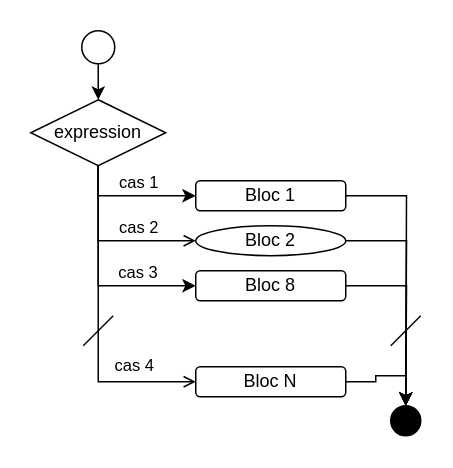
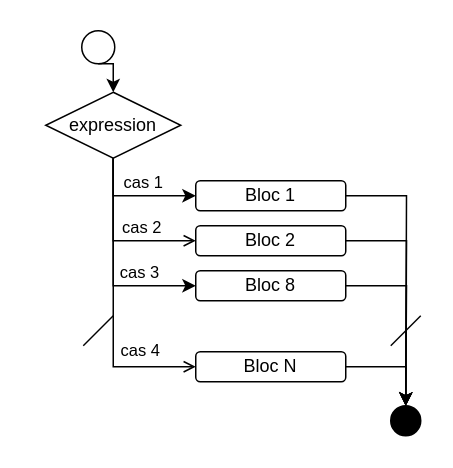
(98, 133) -> (113, 125)
(271, 241) -> (271, 241)
(271, 382) -> (271, 367)
